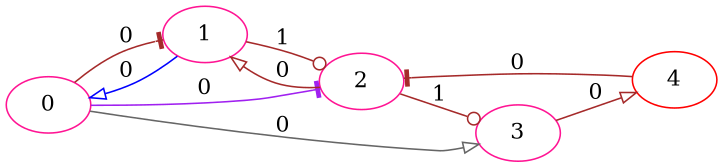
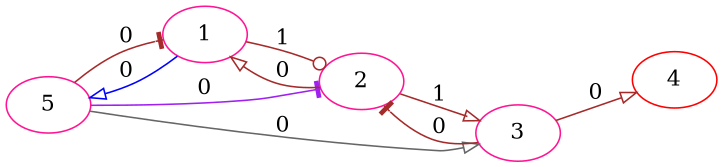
(522, 74) -> (430, 139)
(49, 105) -> (49, 105)
(434, 105) -> (434, 105)
